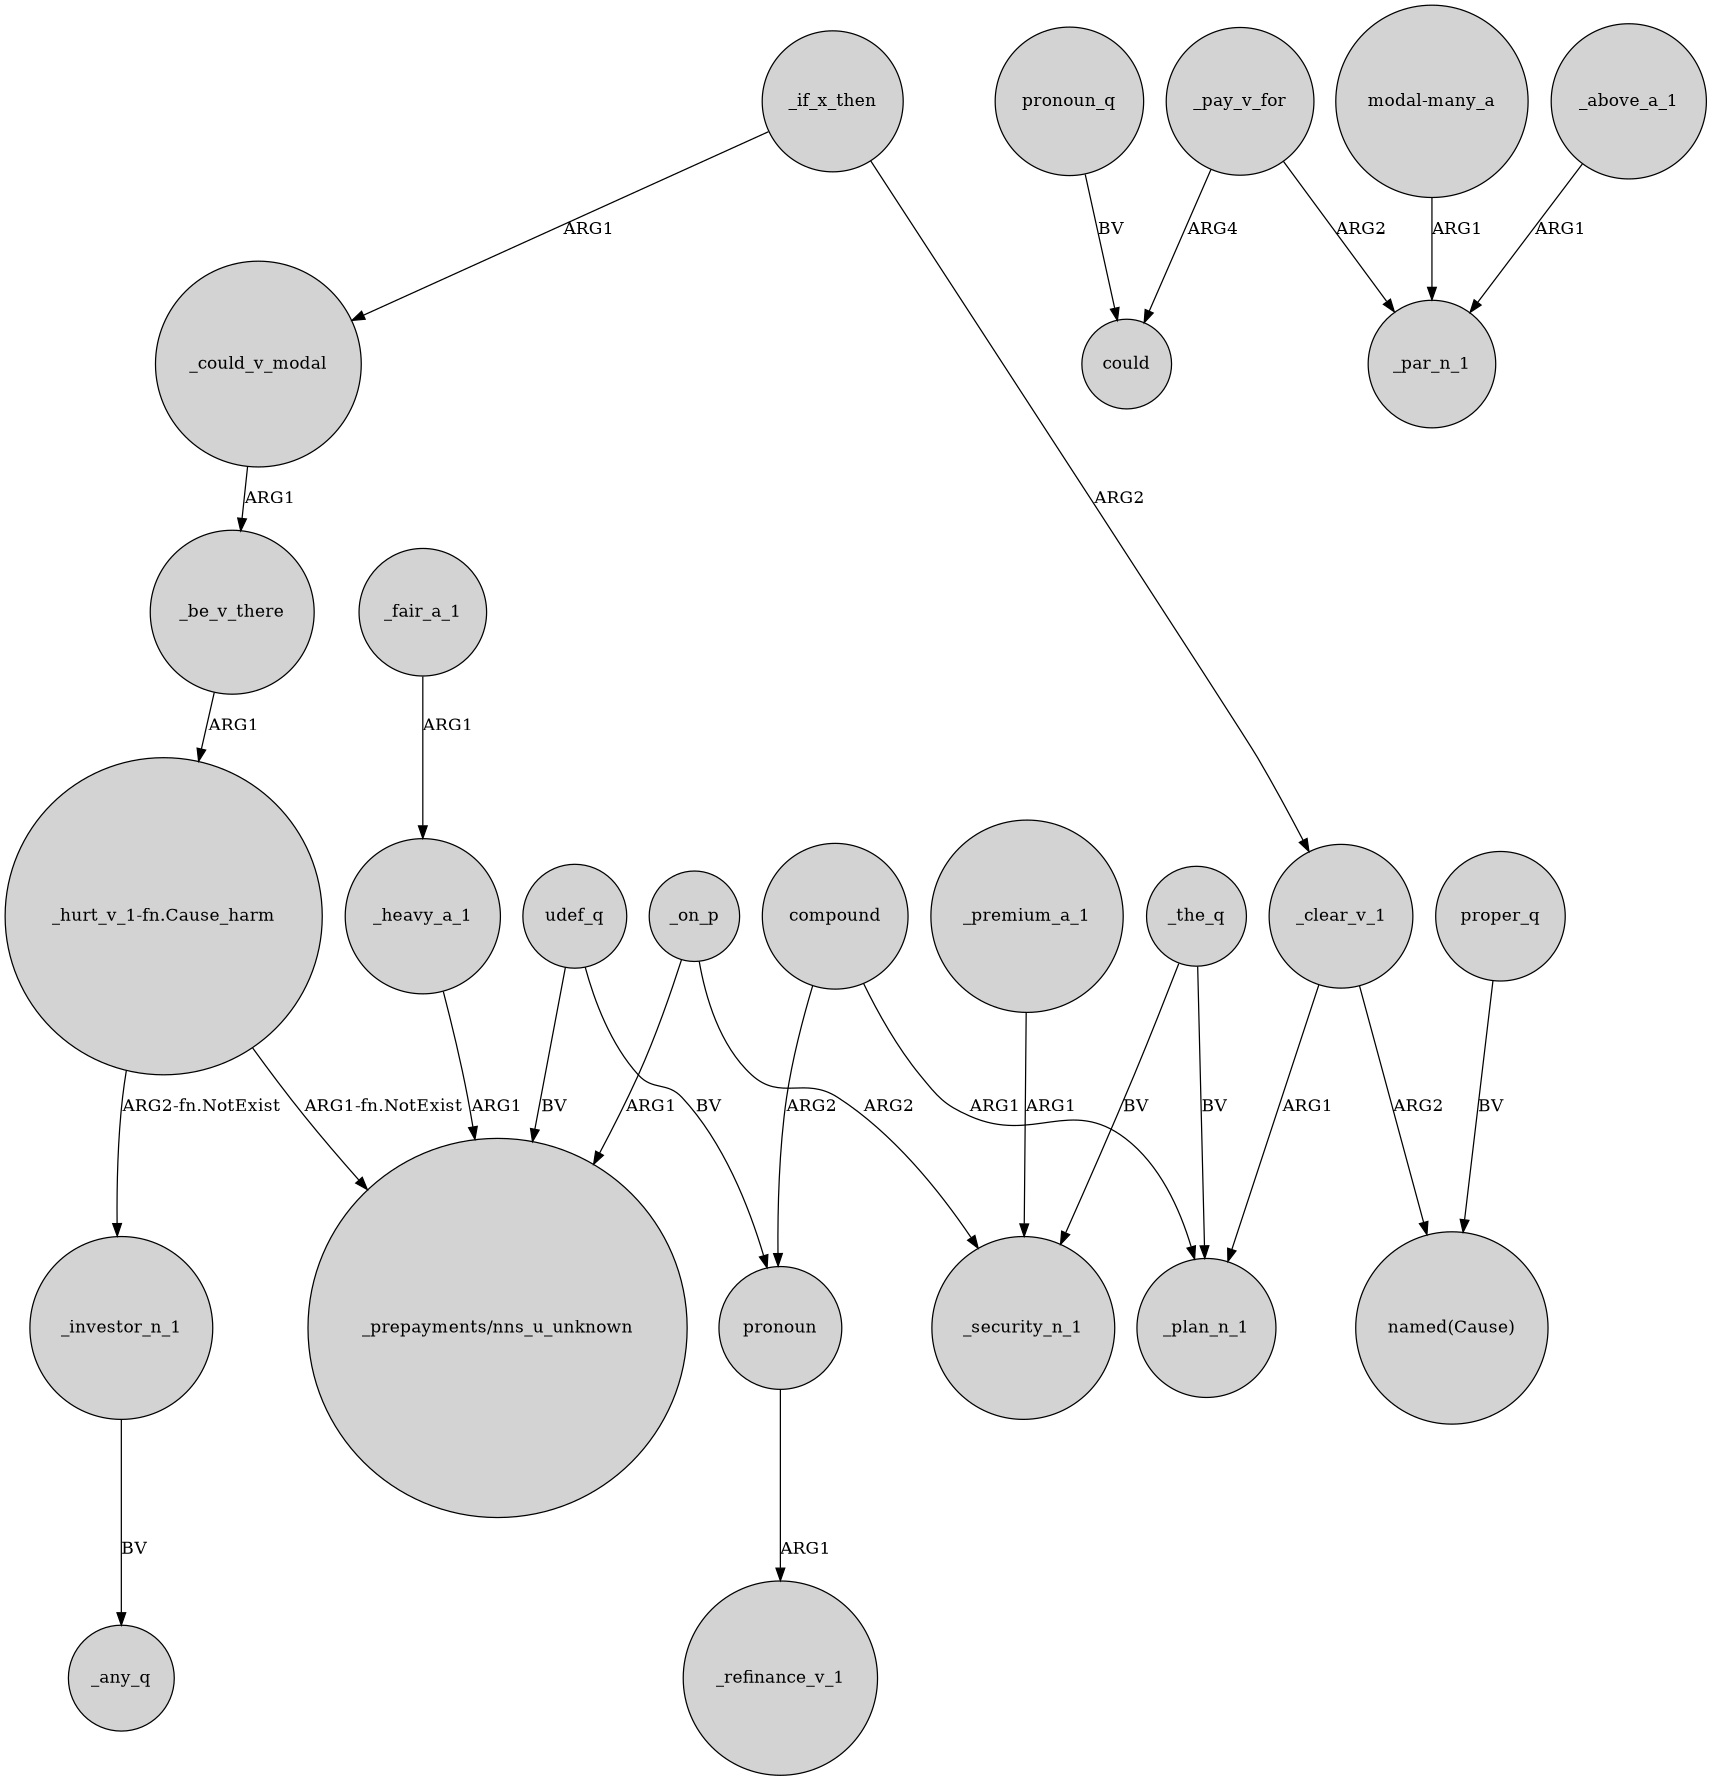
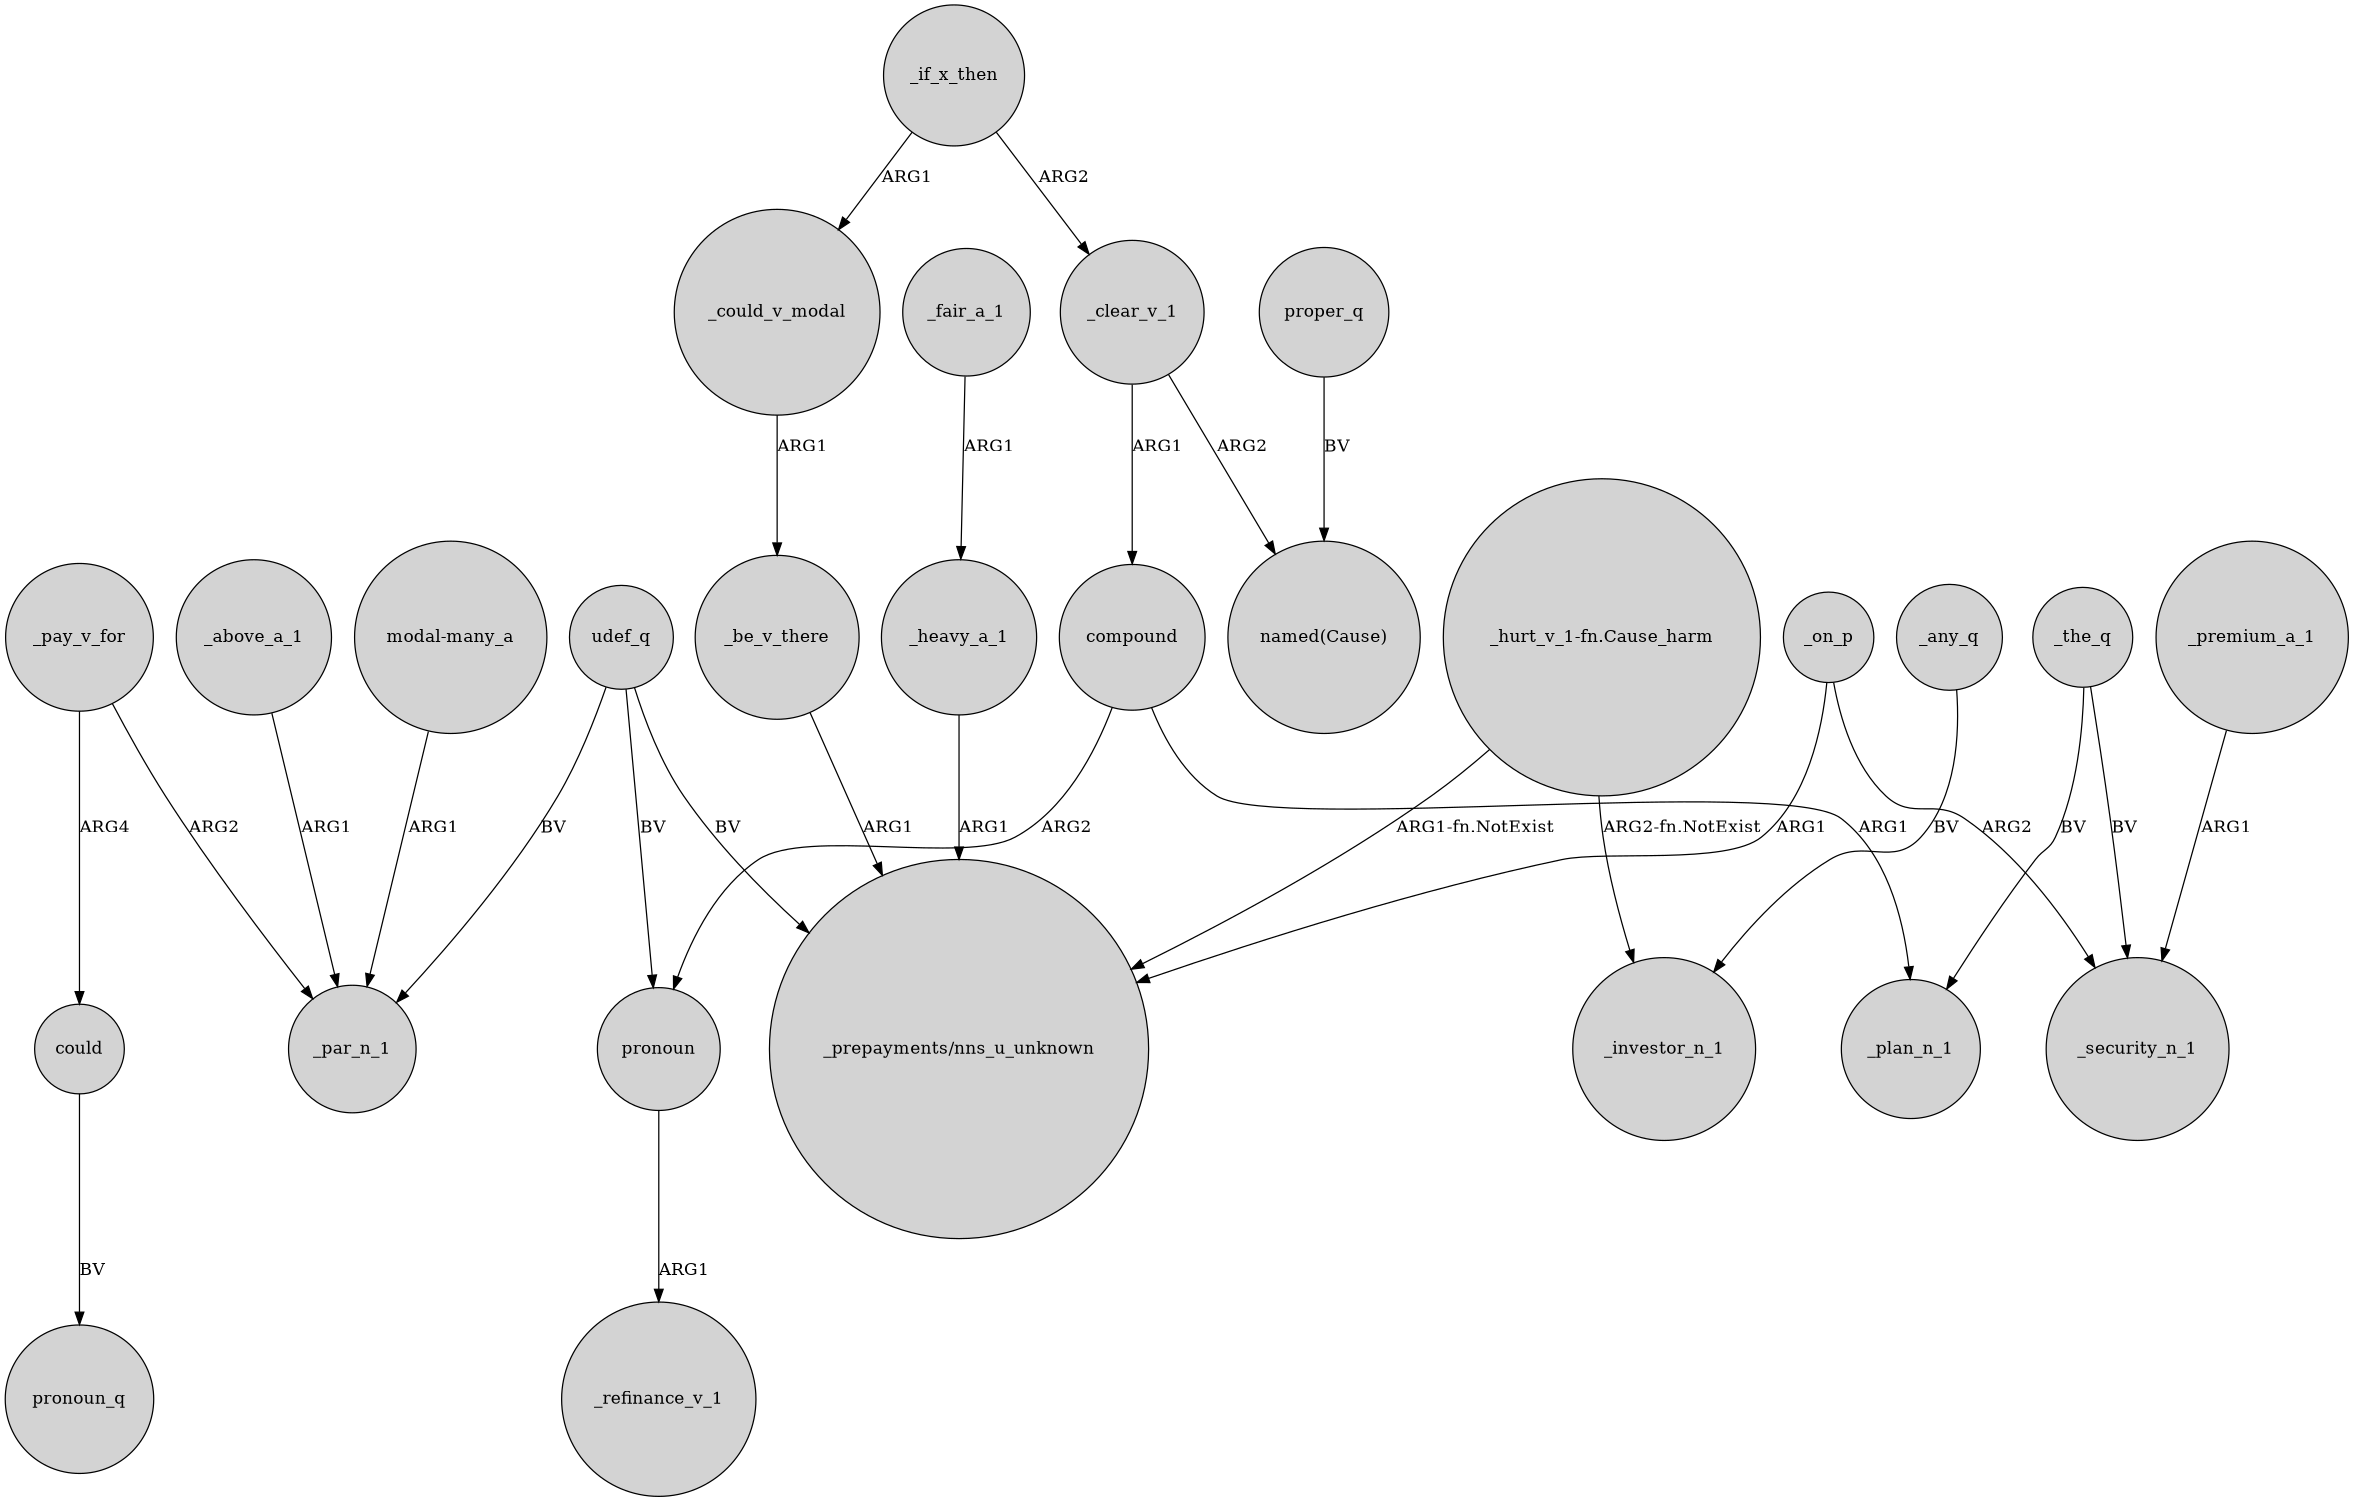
(1100, 241) -> (79, 1203)
(208, 721) -> (844, 788)
none -> (522, 851)
(1275, 1117) -> (1132, 468)
(121, 1516) -> (1890, 852)
